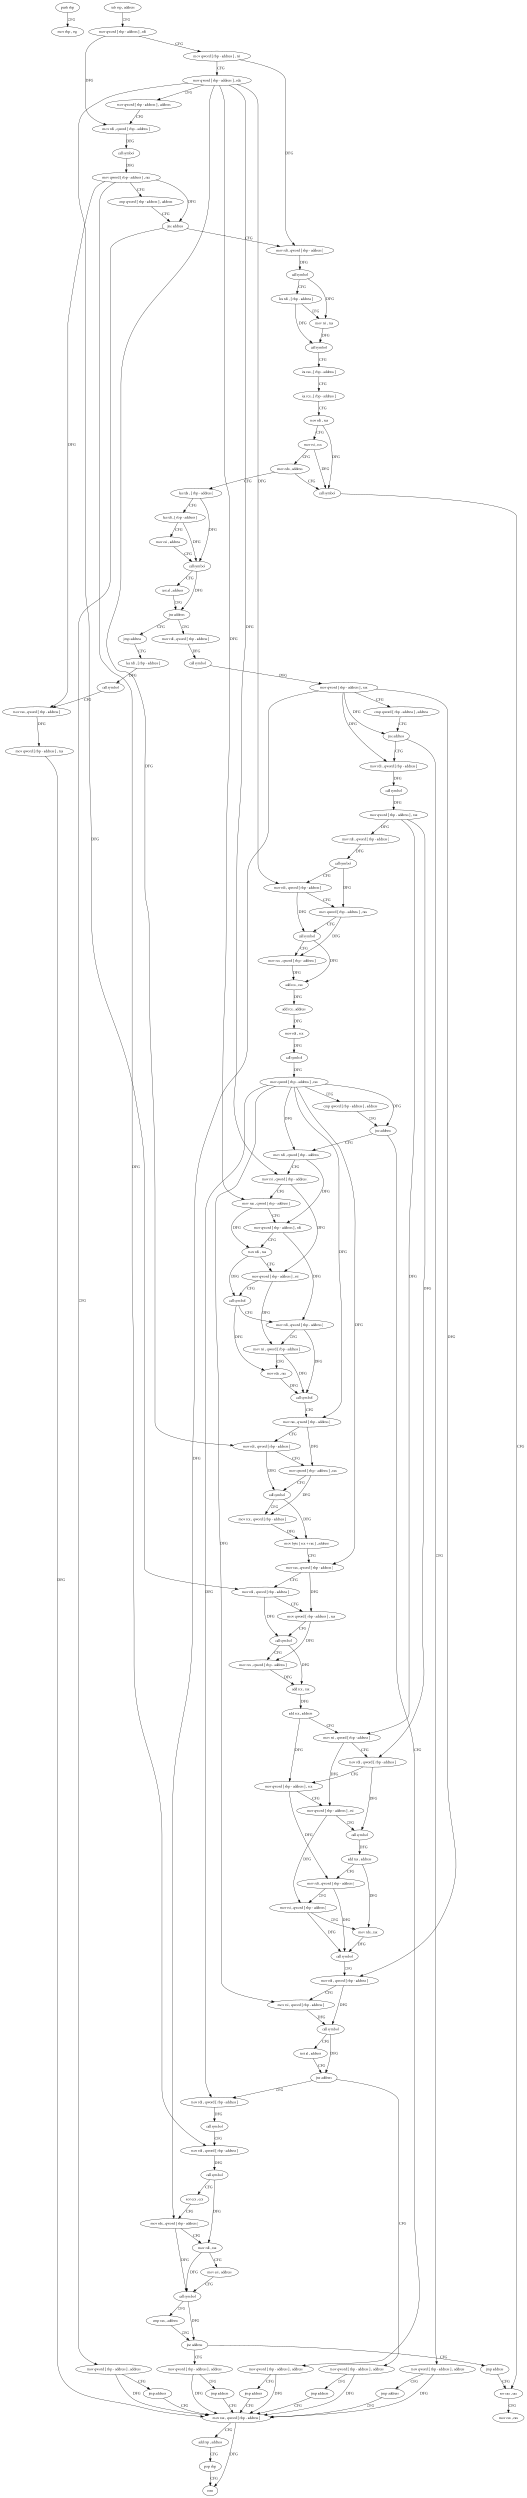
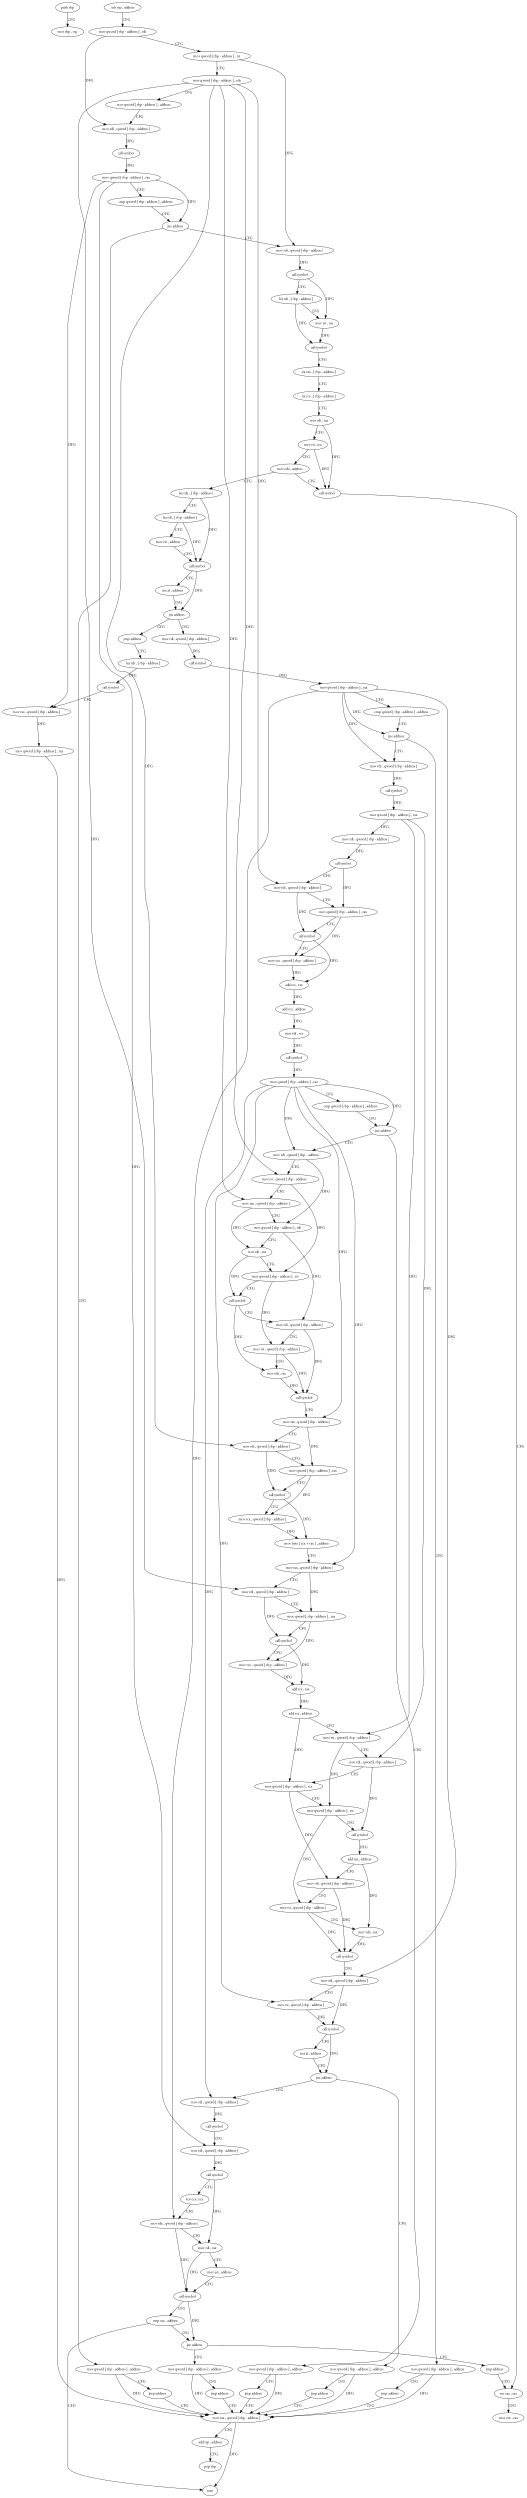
(210, 2477) -> (68, 2434)
